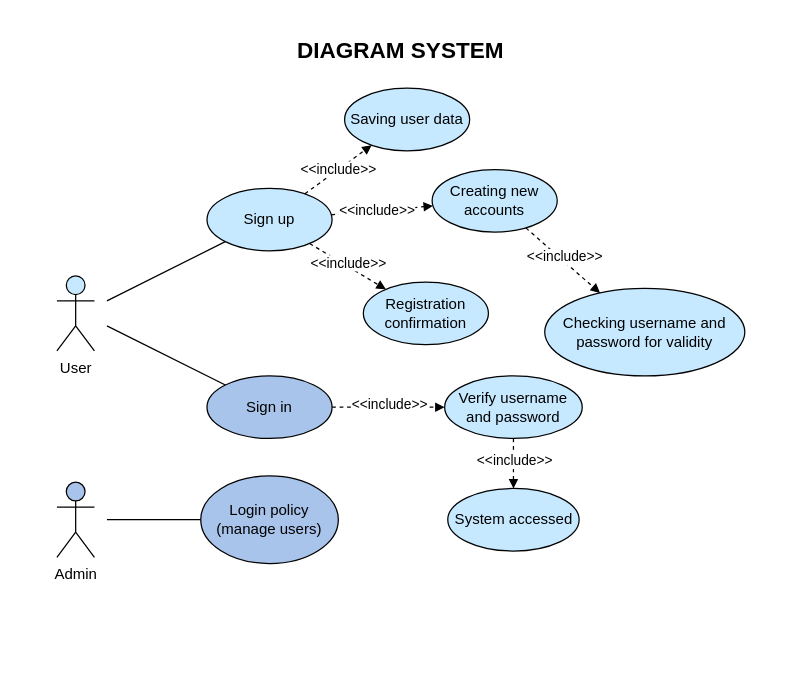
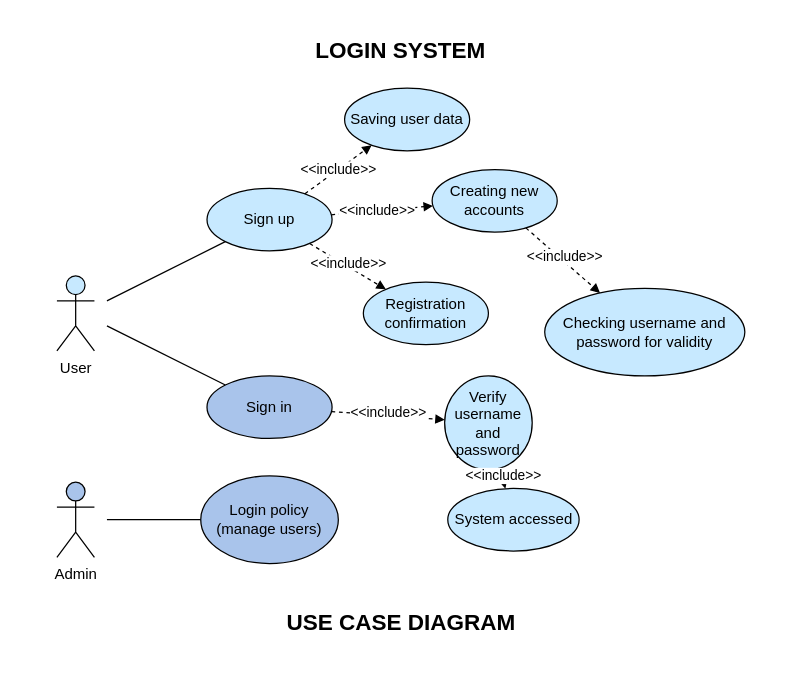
(401, 51) -> (401, 51)
(513, 407) -> (488, 423)
none -> (401, 623)
